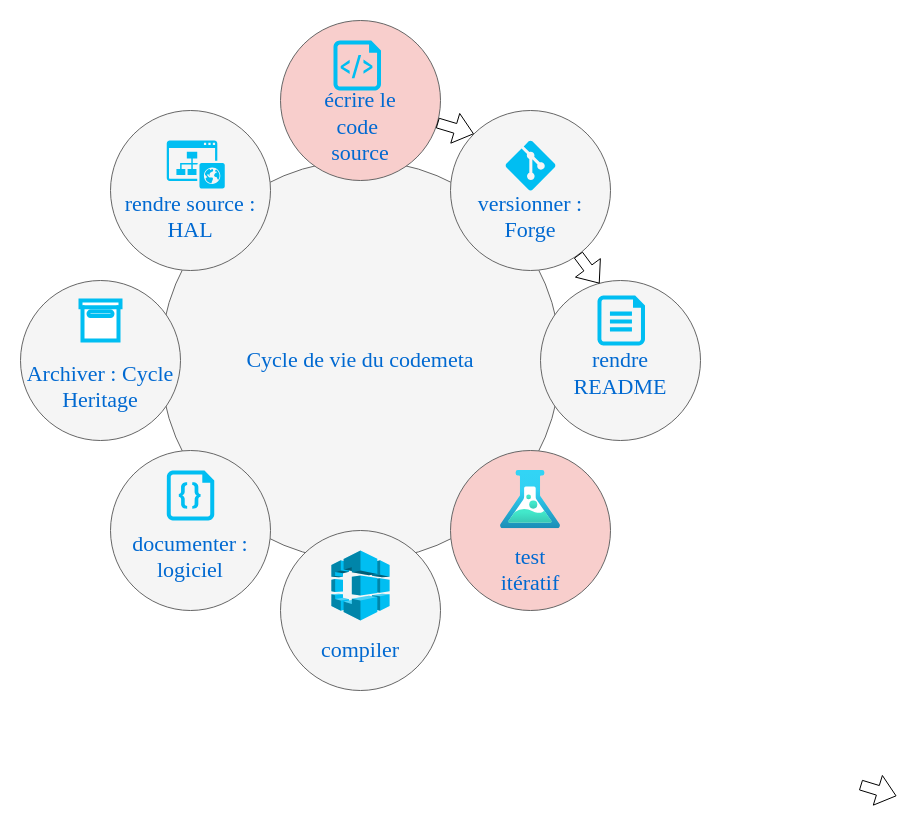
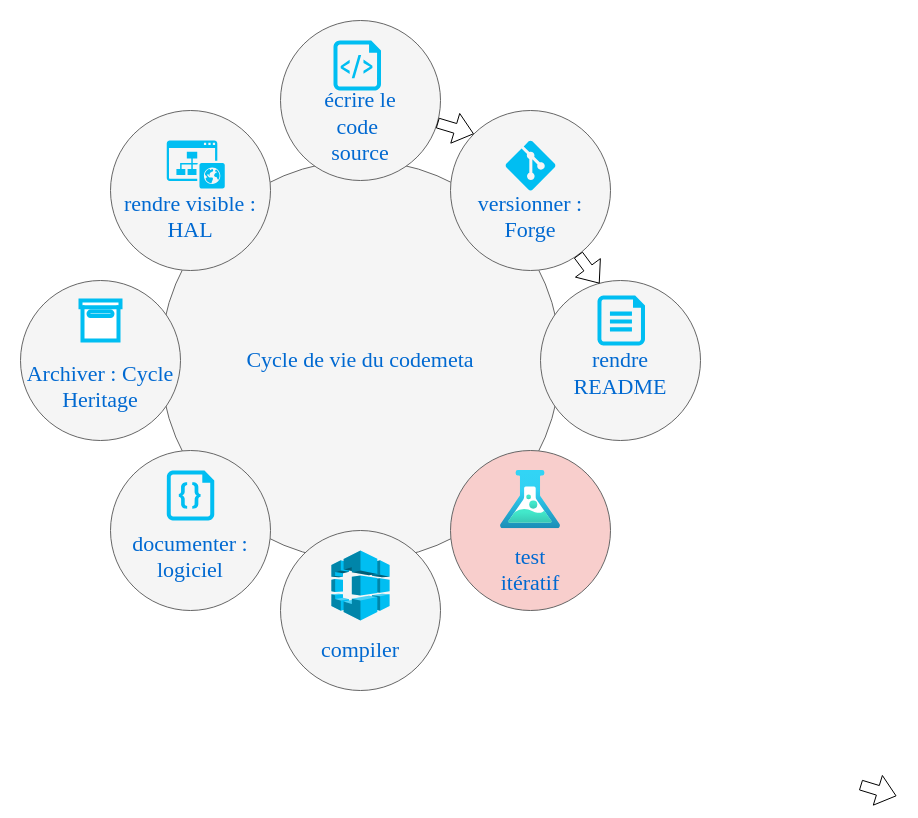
(361, 101) -> (361, 101)
(191, 191) -> (191, 191)
